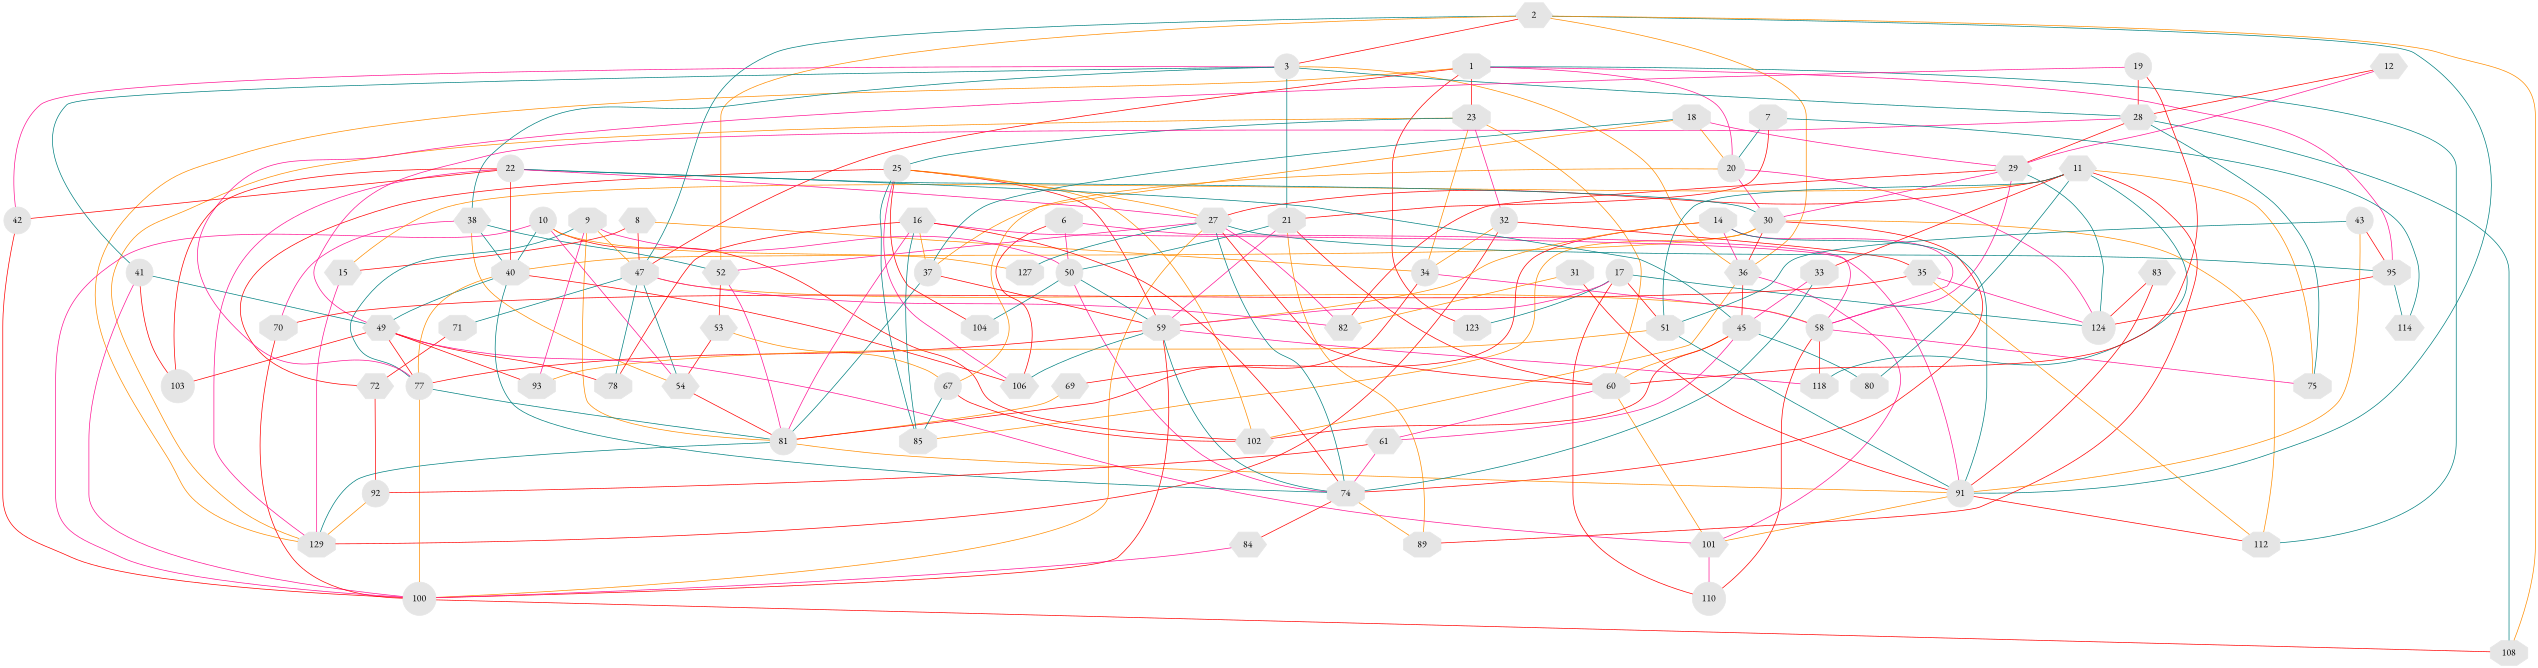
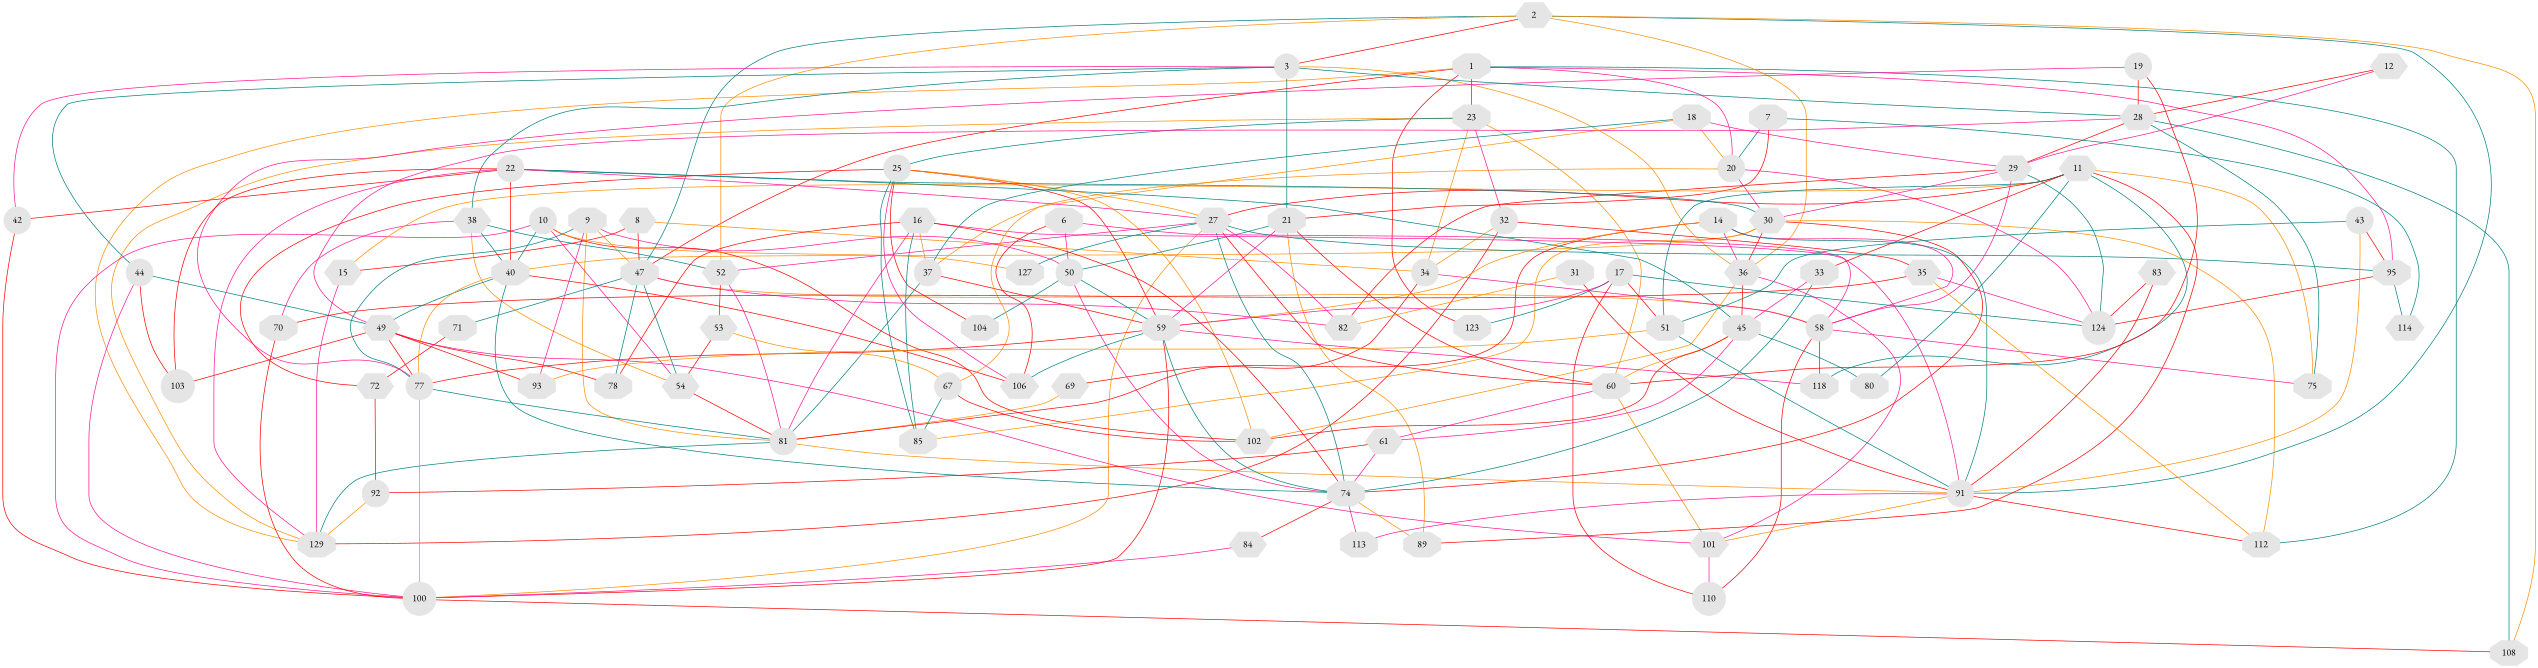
(140, 273) -> (140, 273)
none -> (1359, 545)
